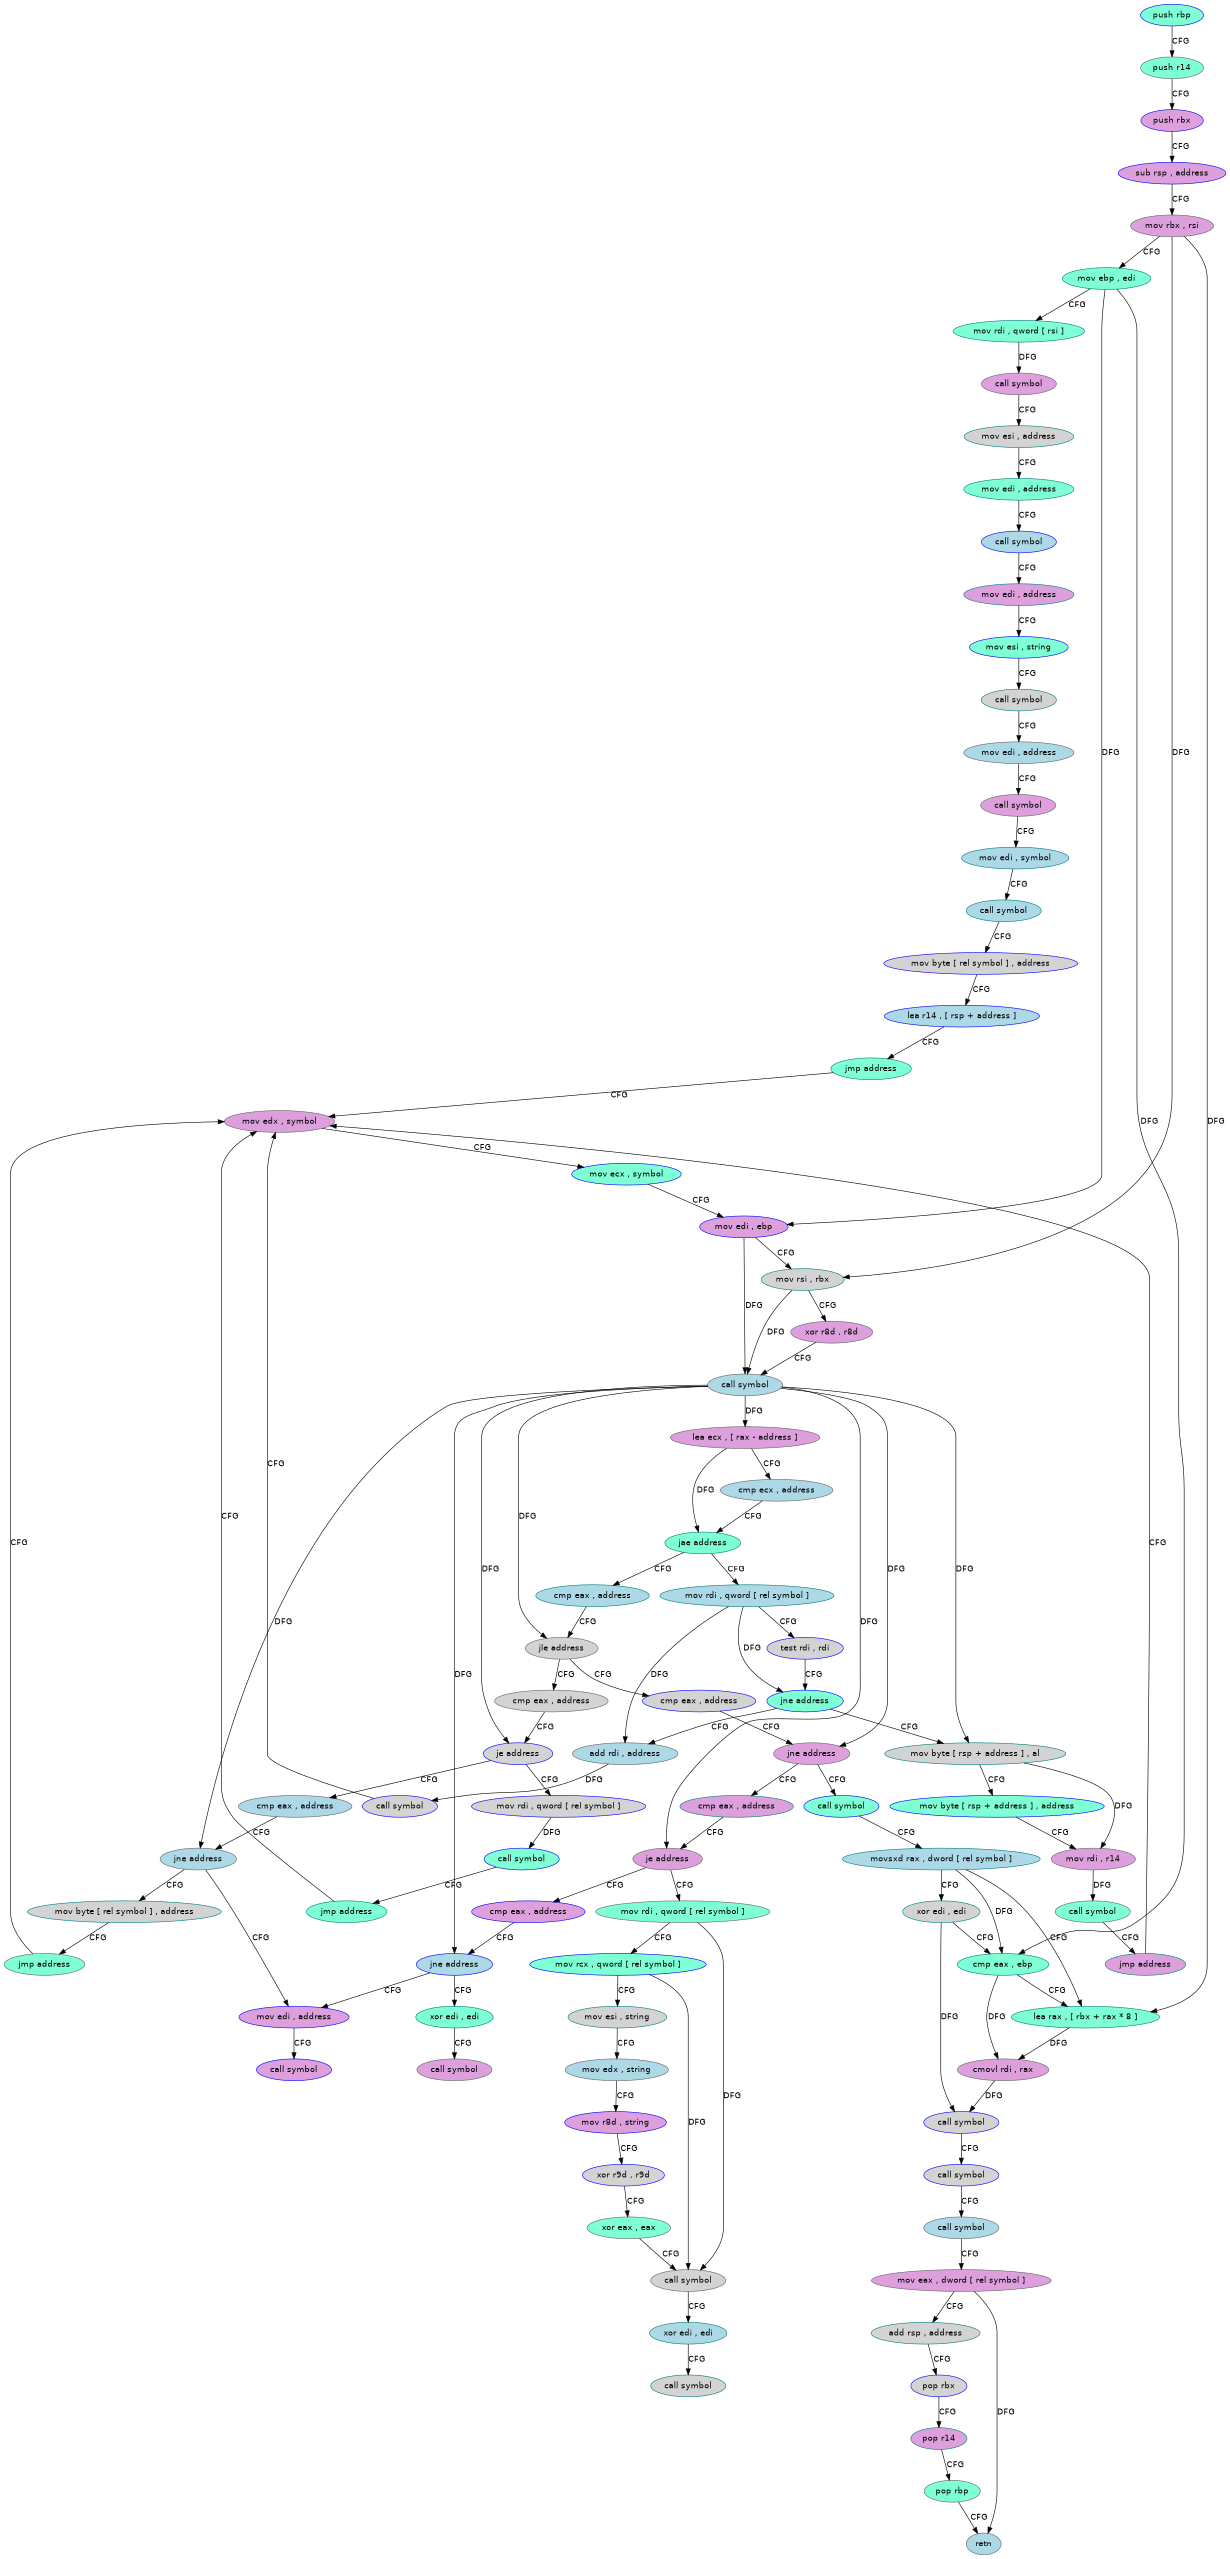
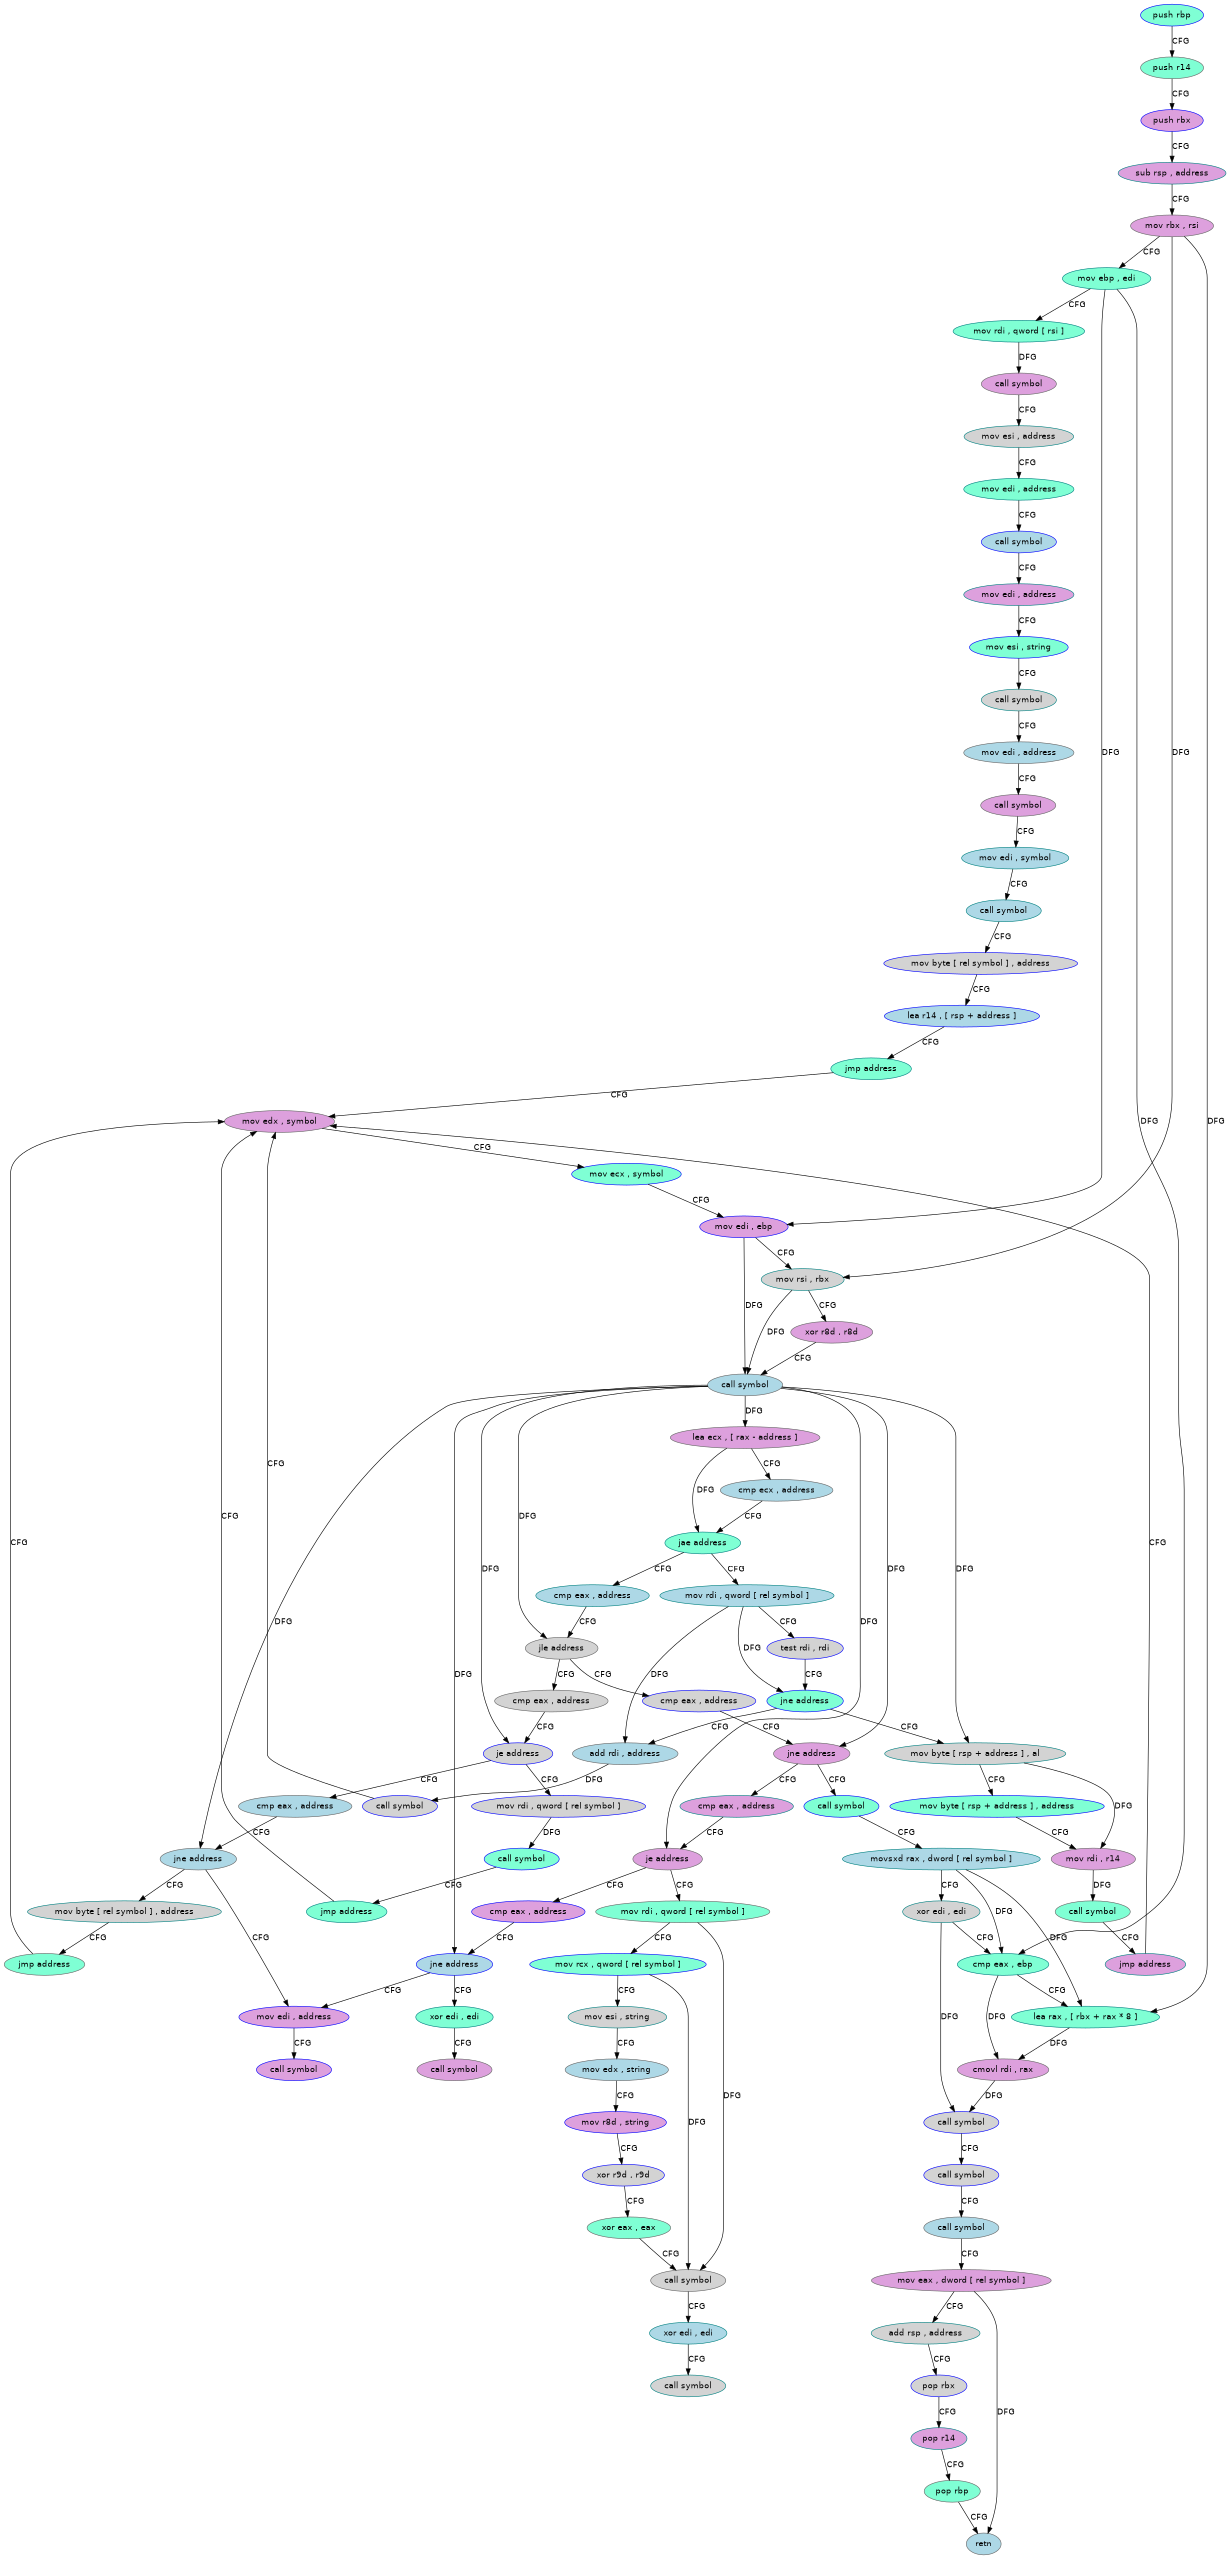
(1172, 173) -> (1172, 173)
(1059, 1938) -> (1059, 1938)
